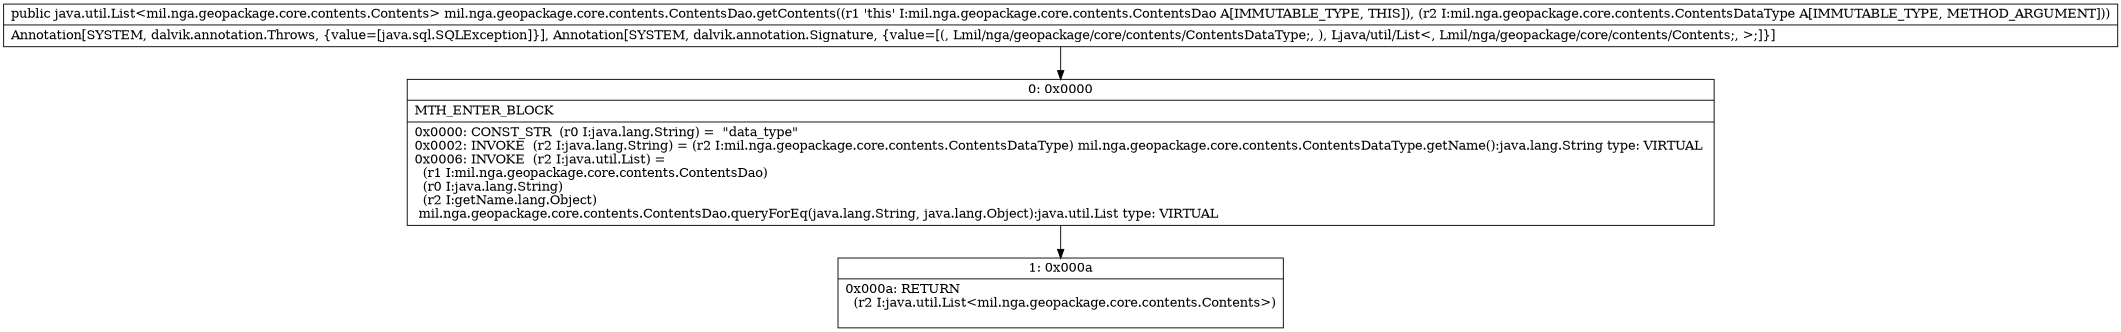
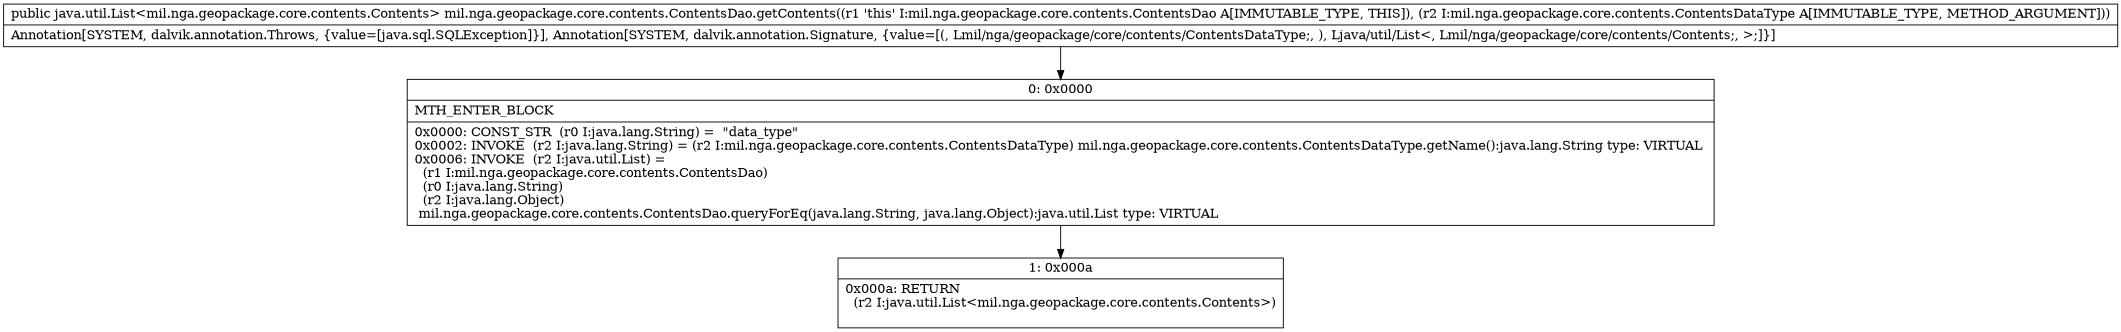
(506, 200) -> (490, 200)
